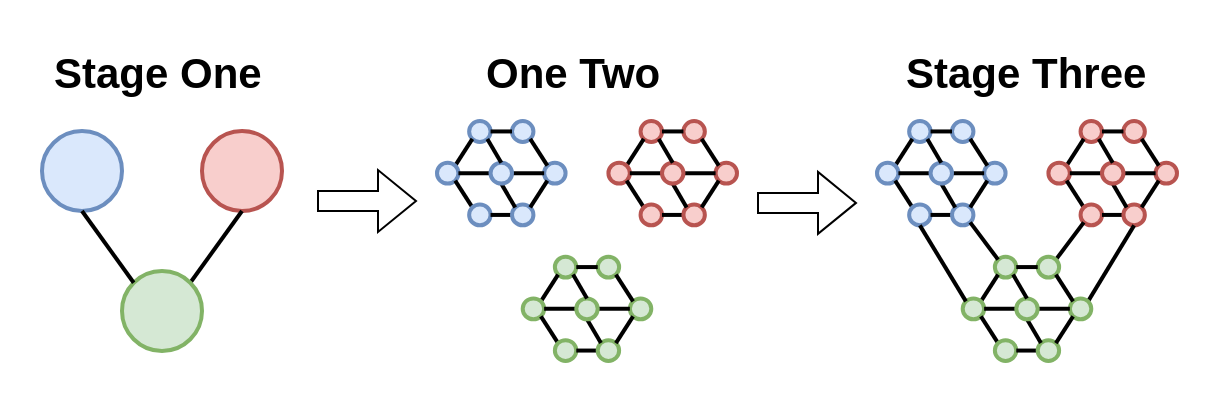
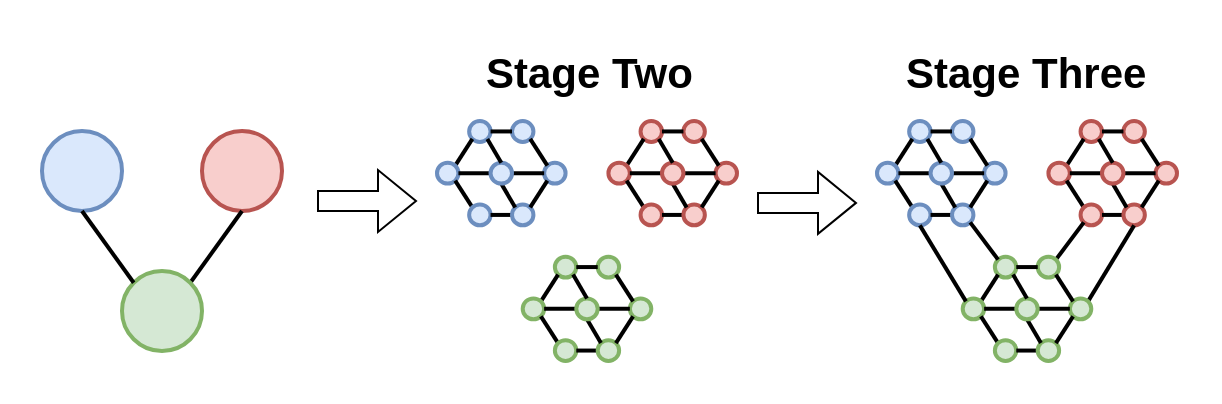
(564, 46) -> (587, 46)
(162, 71) -> none
